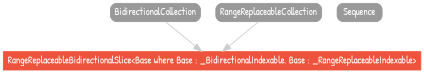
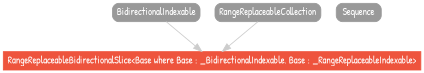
(155, 12) -> (156, 12)
